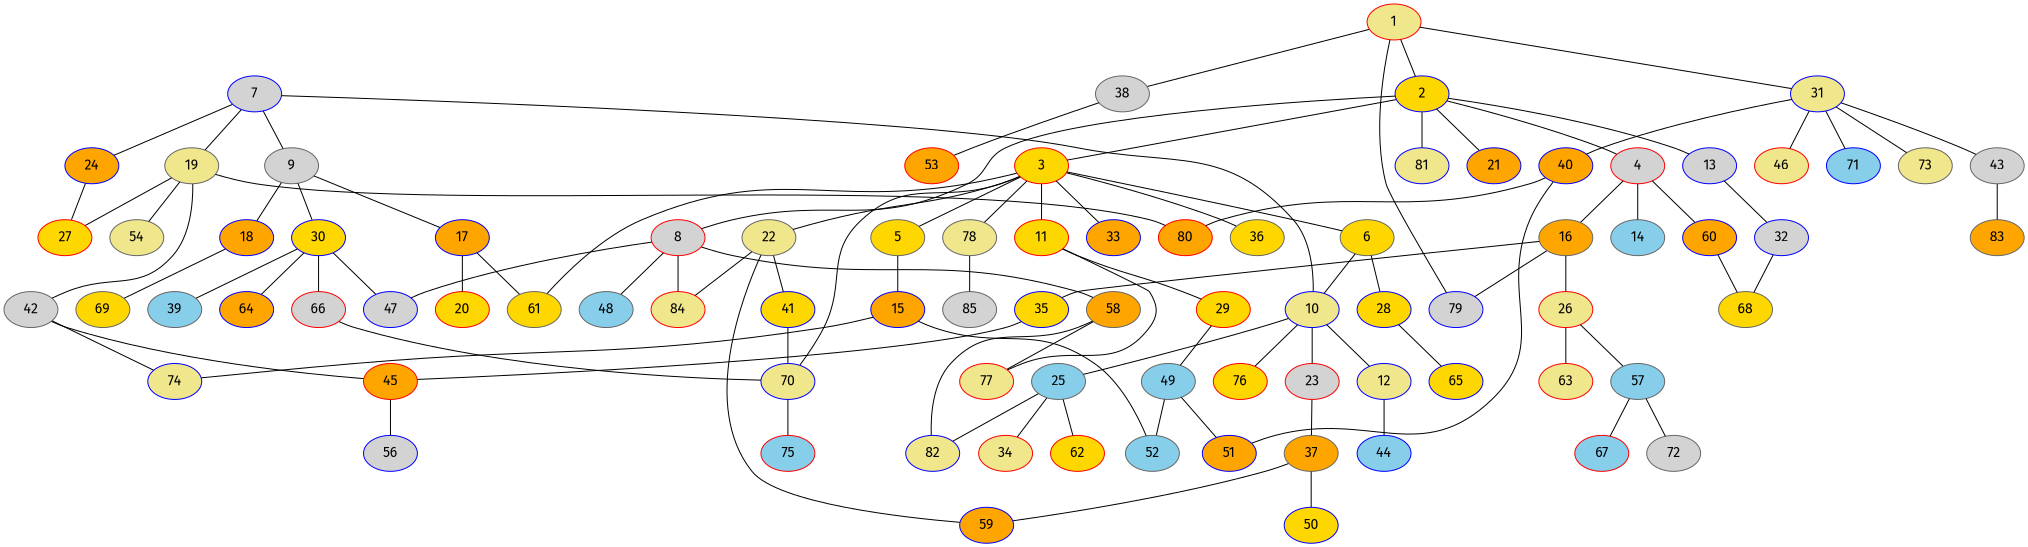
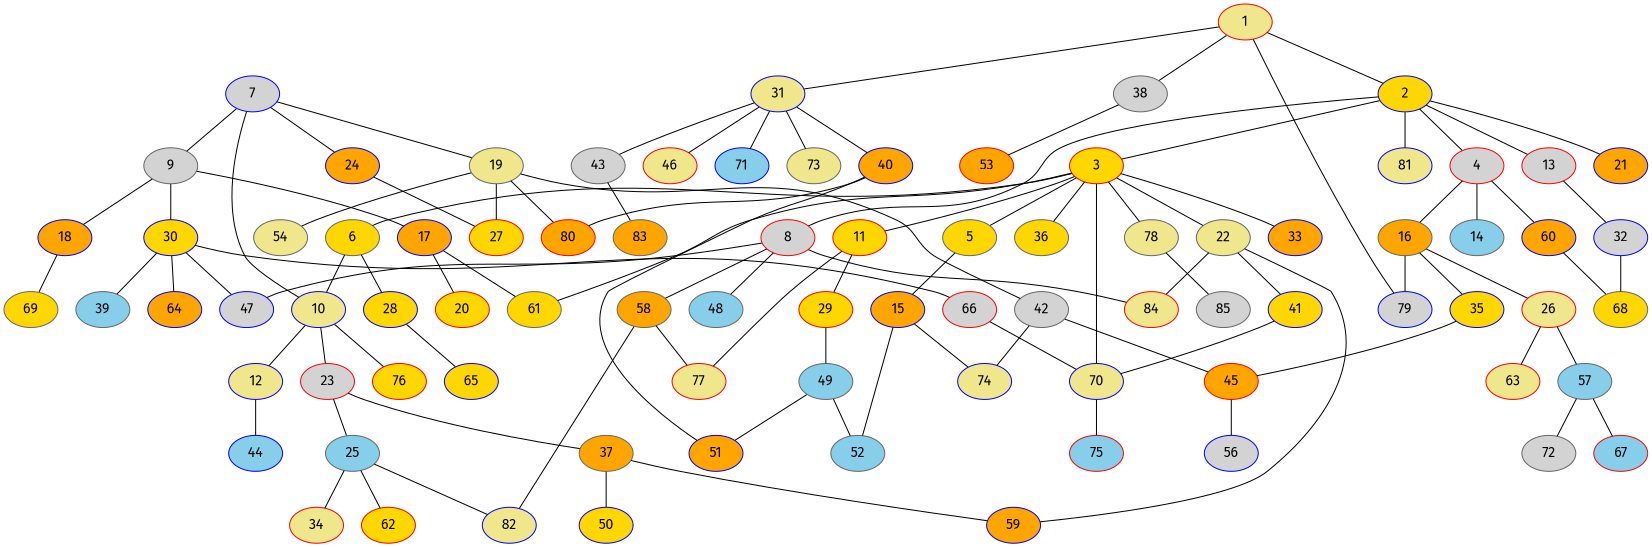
(1710, 166) -> (1549, 166)
(1186, 348) -> (340, 417)
